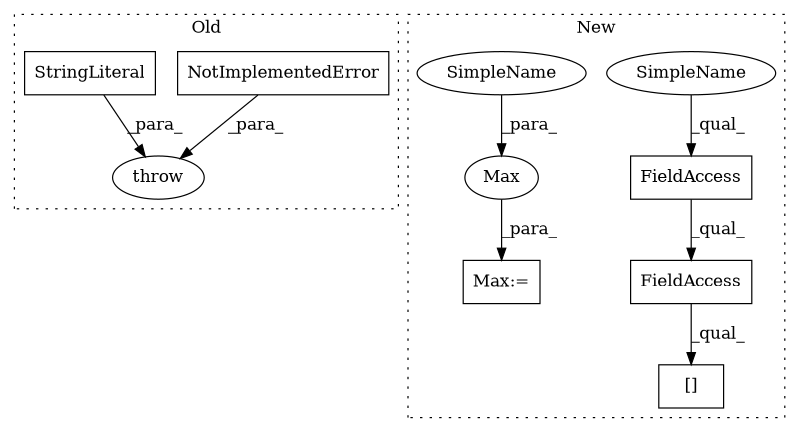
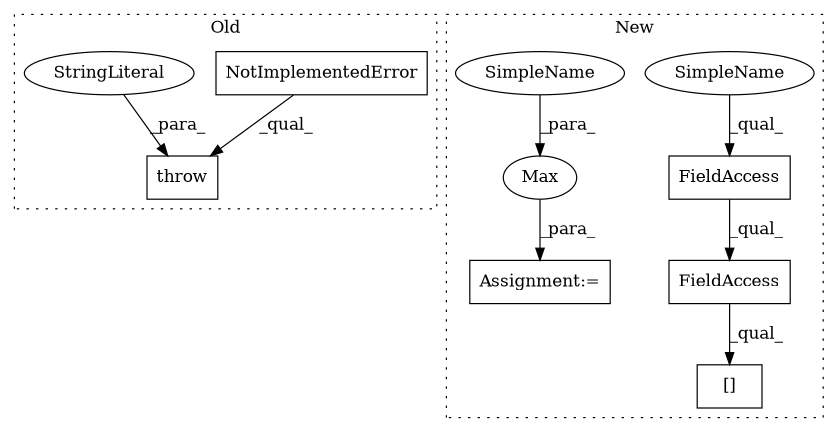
(90, 73) -> (109, 73)
(256, 125) -> (286, 125)
(158, 178) -> (182, 178)
(502, 282) -> (540, 282)
